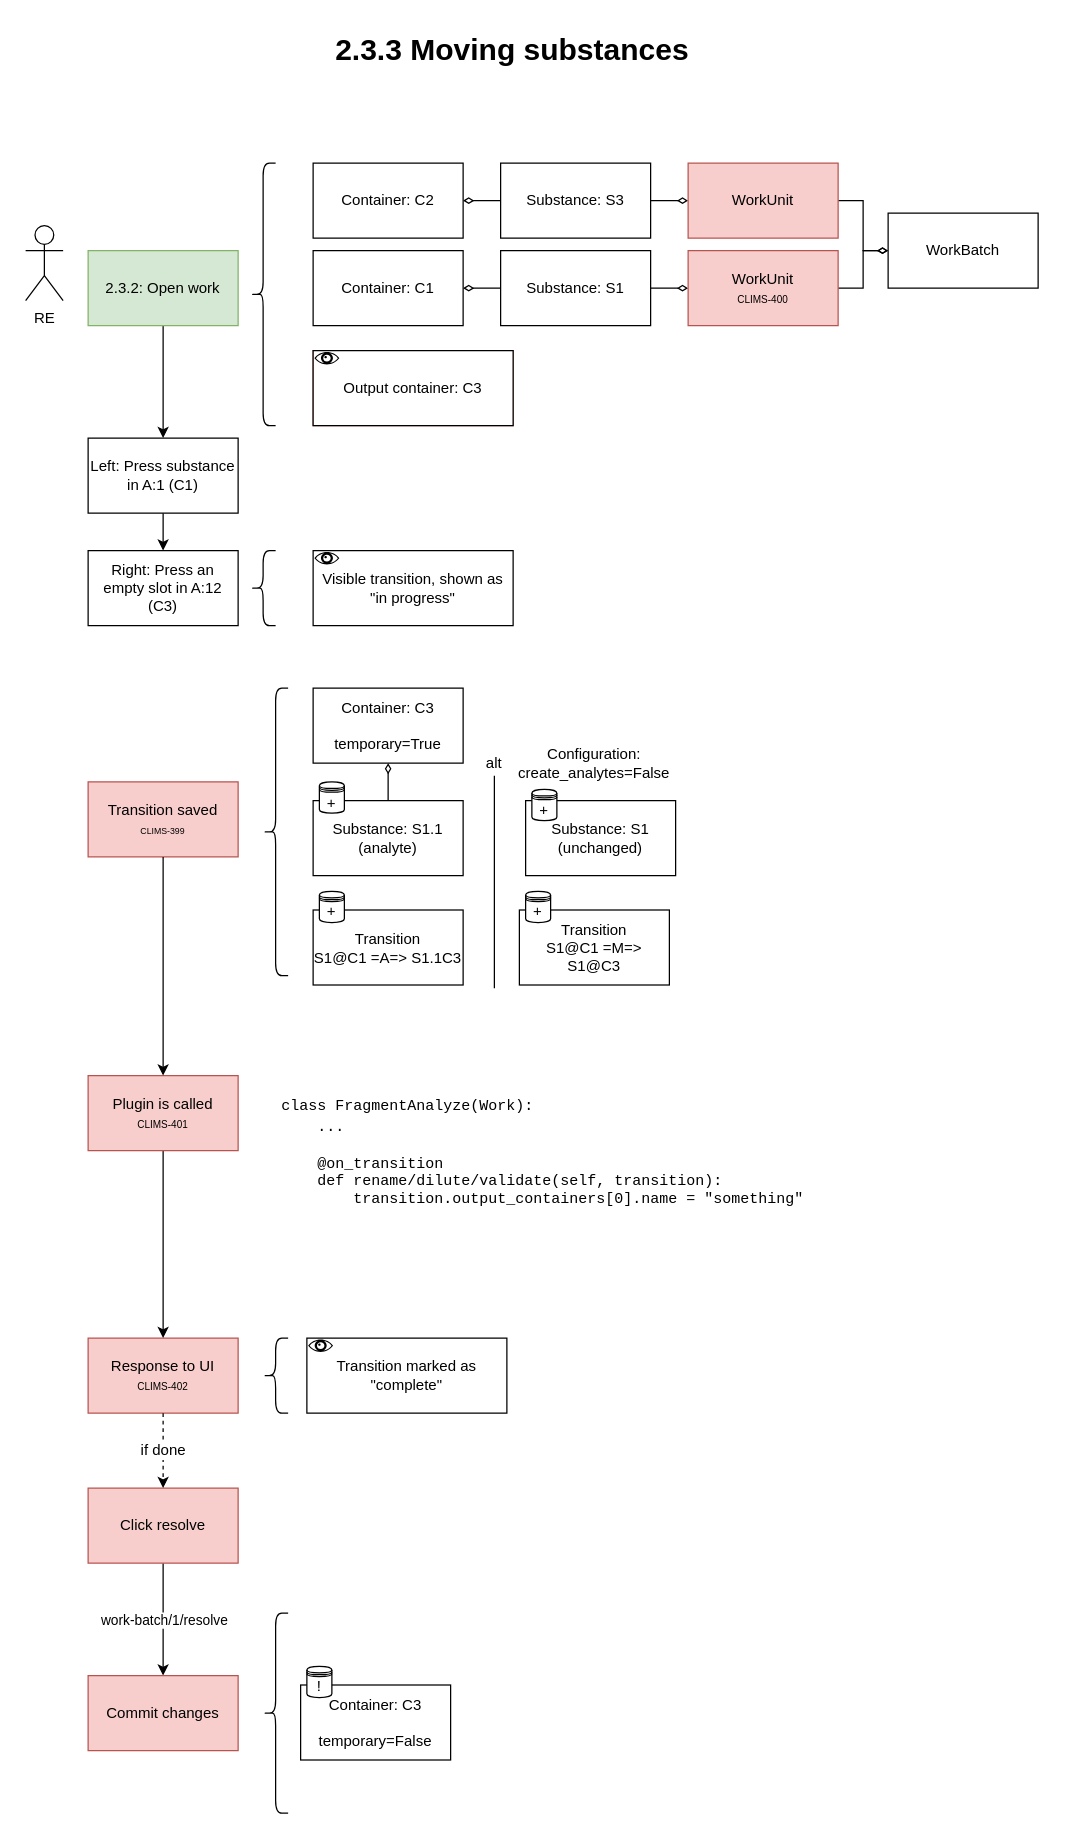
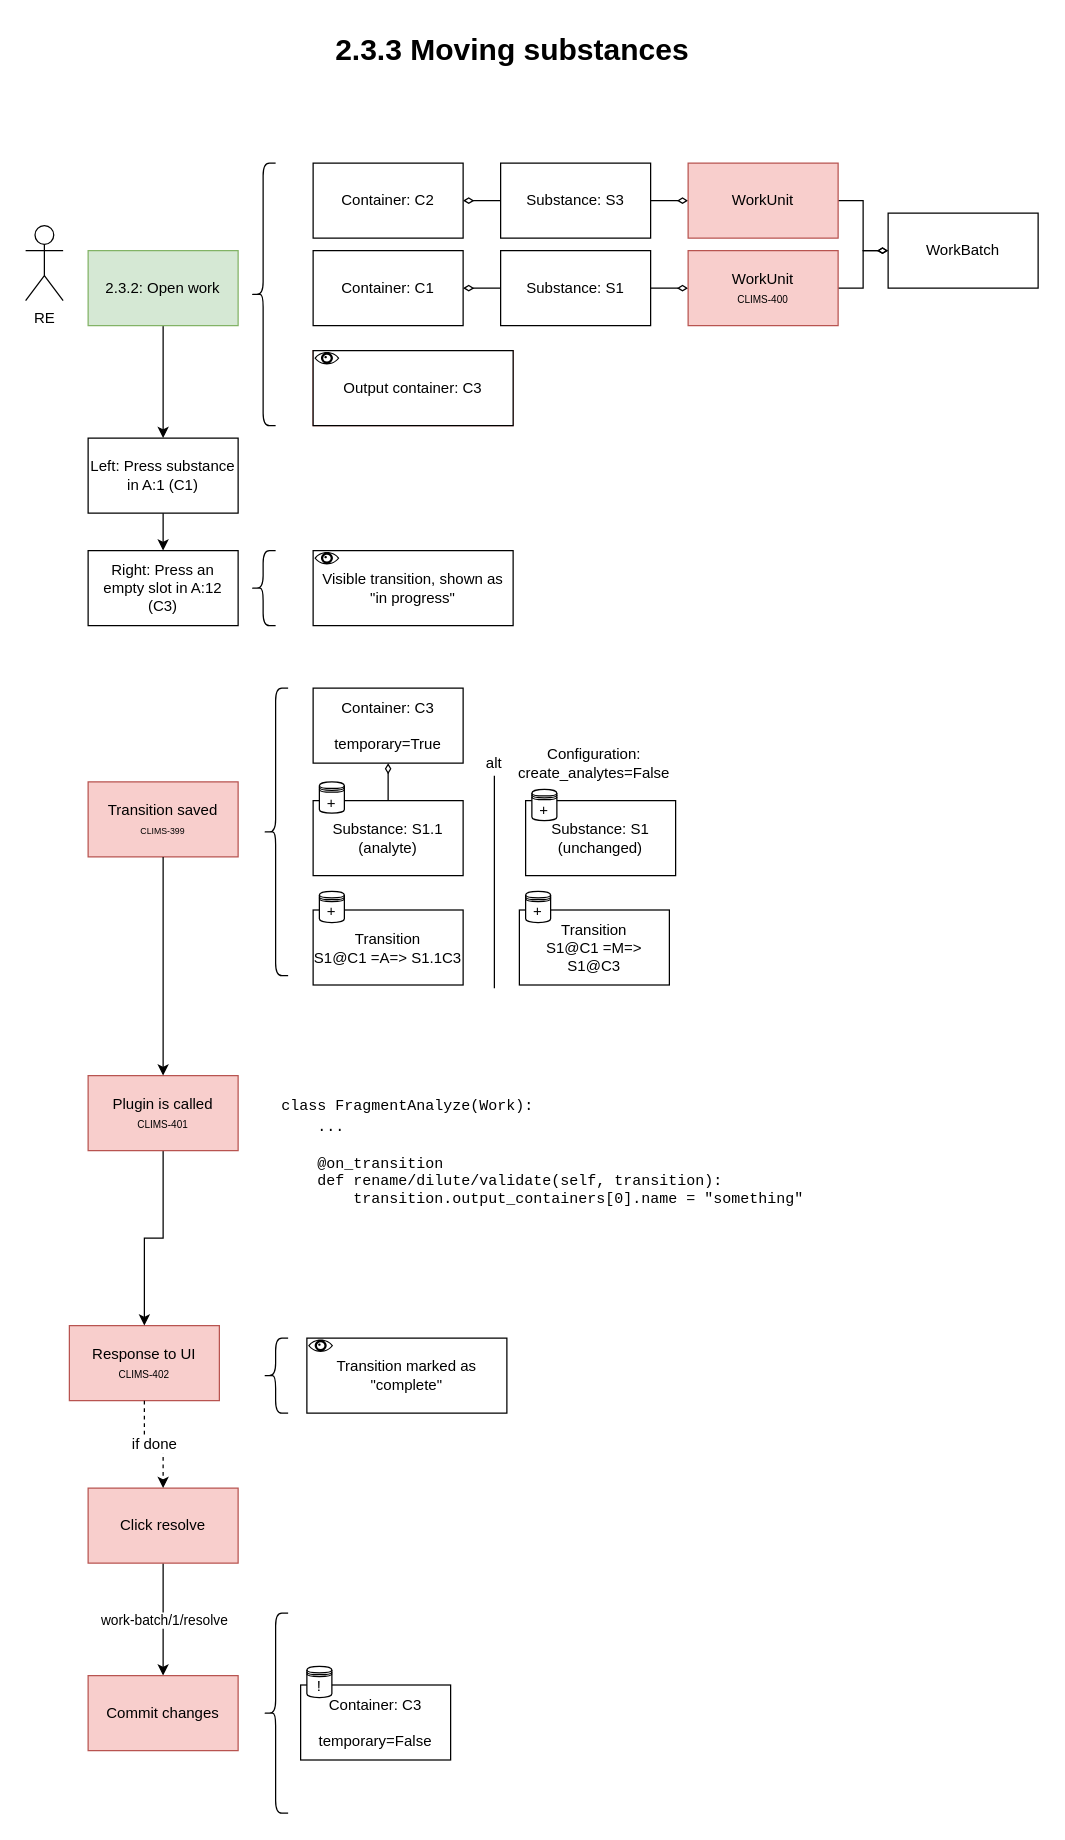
(163, 1376) -> (144, 1363)
